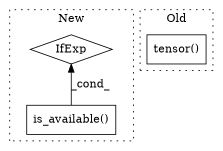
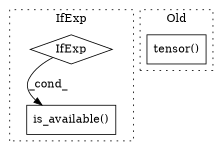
(72, 19) -> (72, 19)
(71, 89) -> (31, 75)
